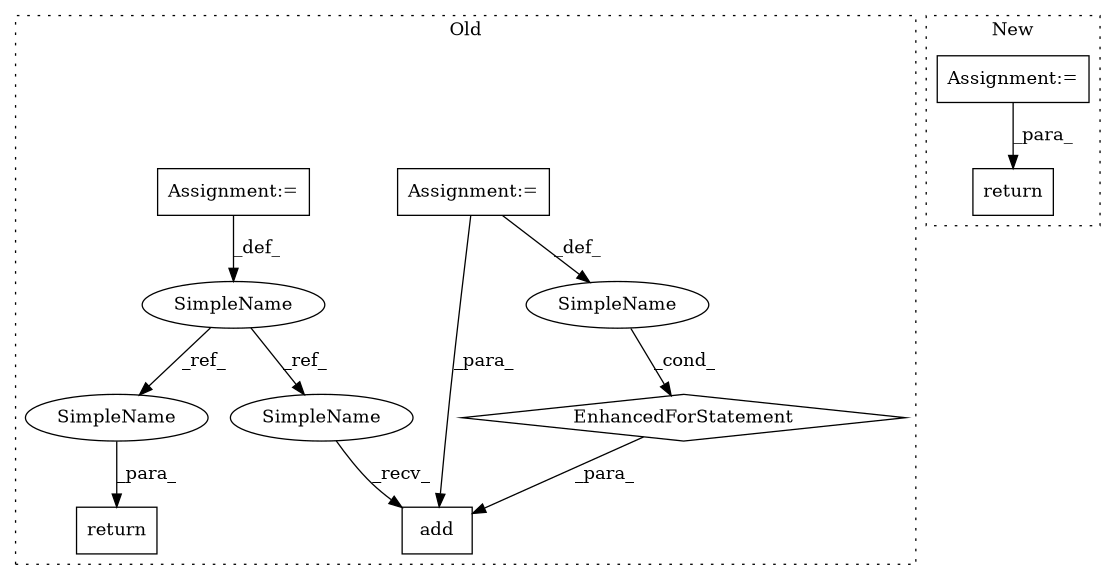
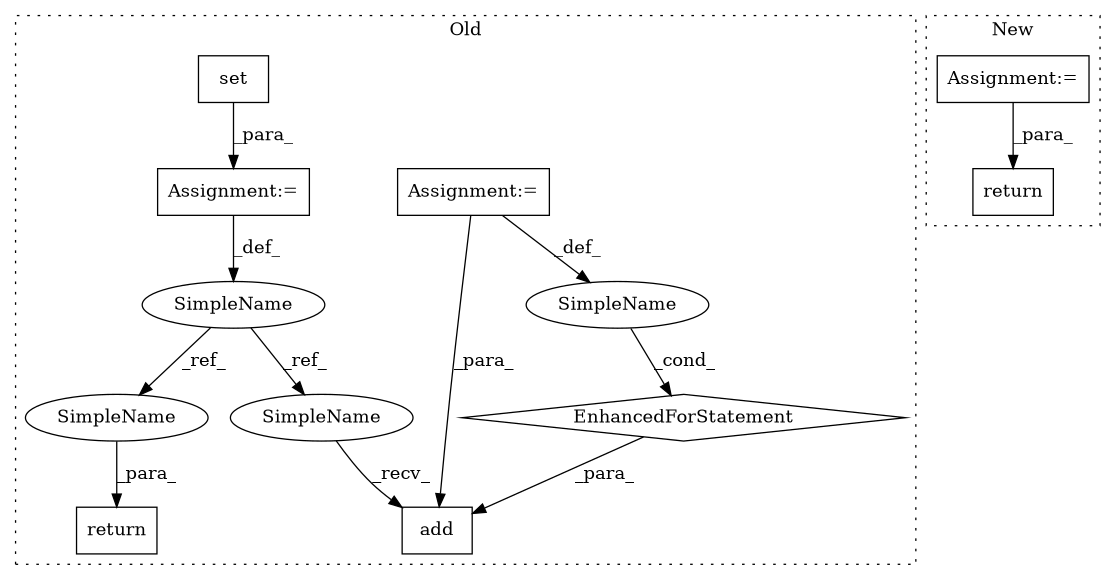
none -> (234, 79)
